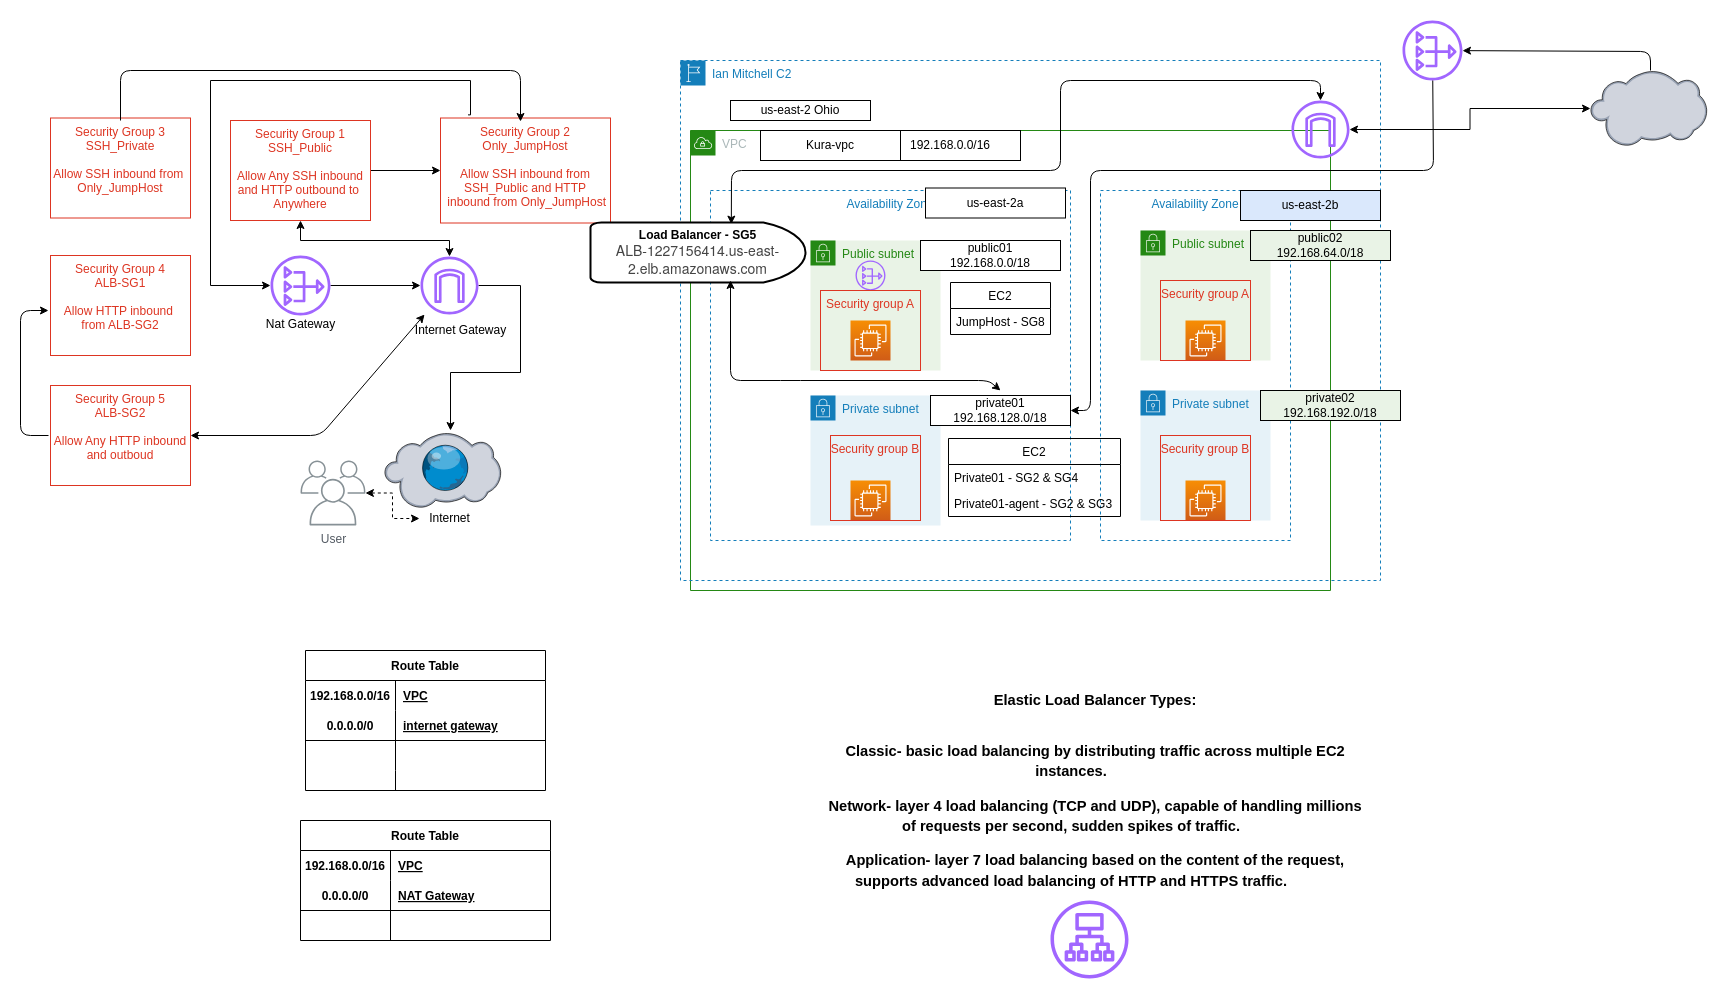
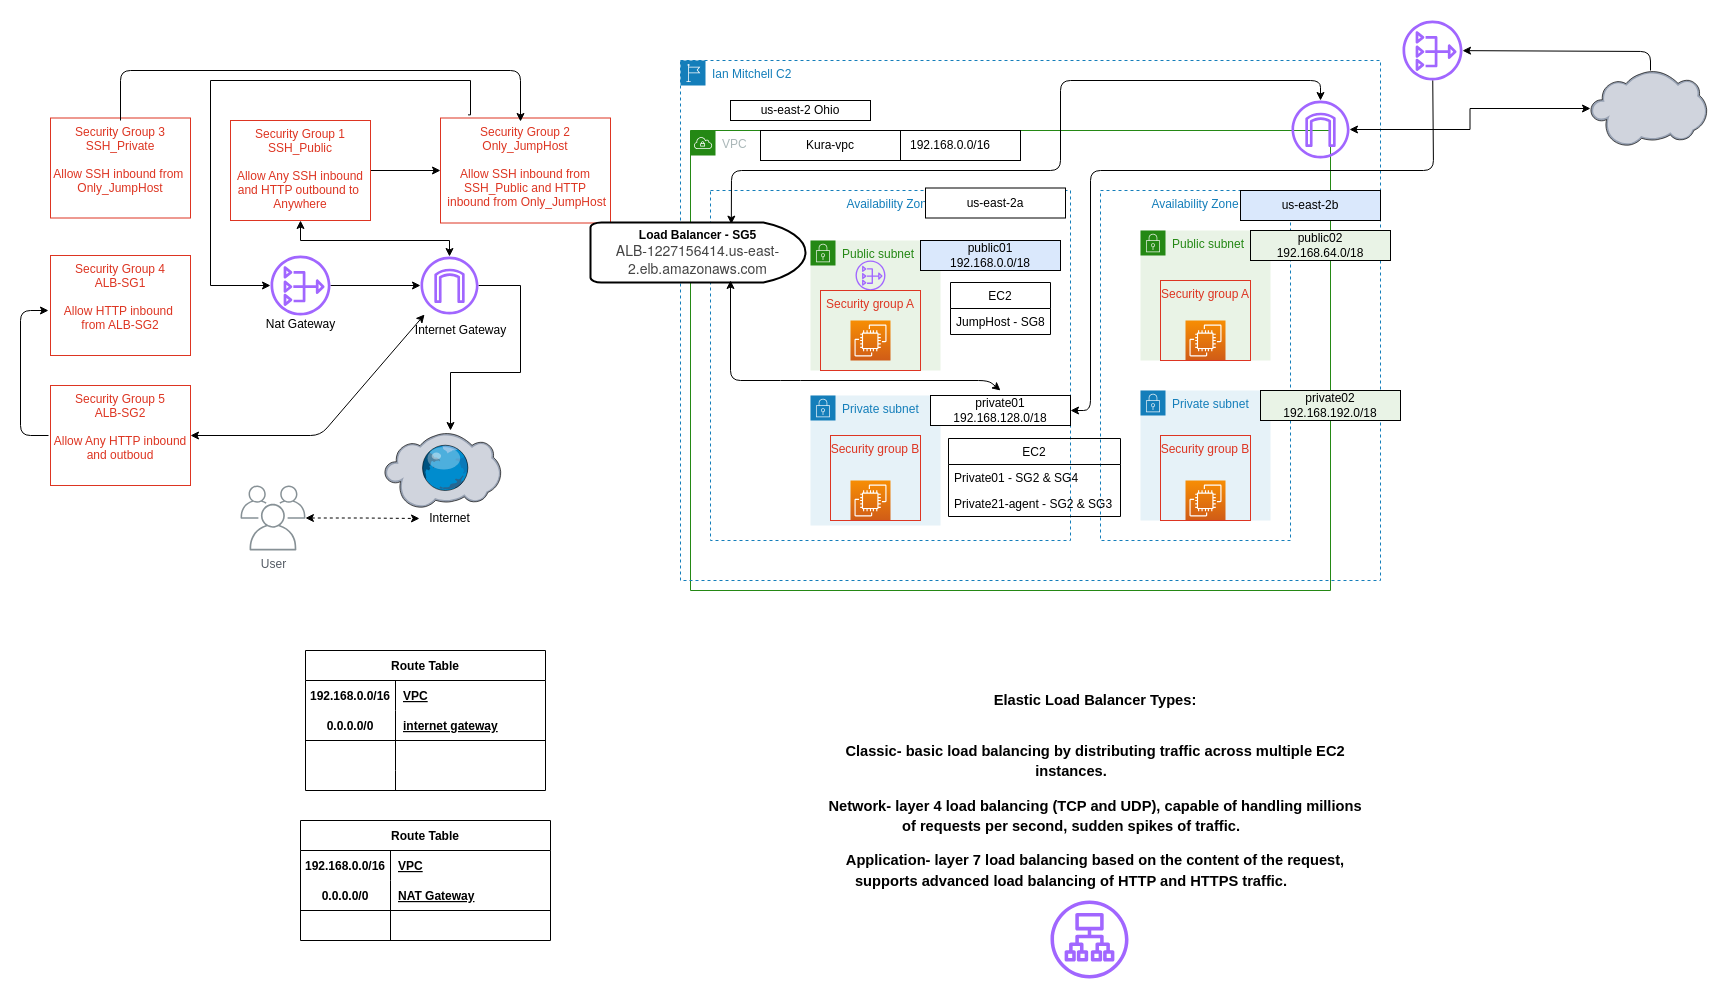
(991, 256) -> (991, 256)
(333, 493) -> (273, 518)
(1037, 504) -> (1037, 504)
